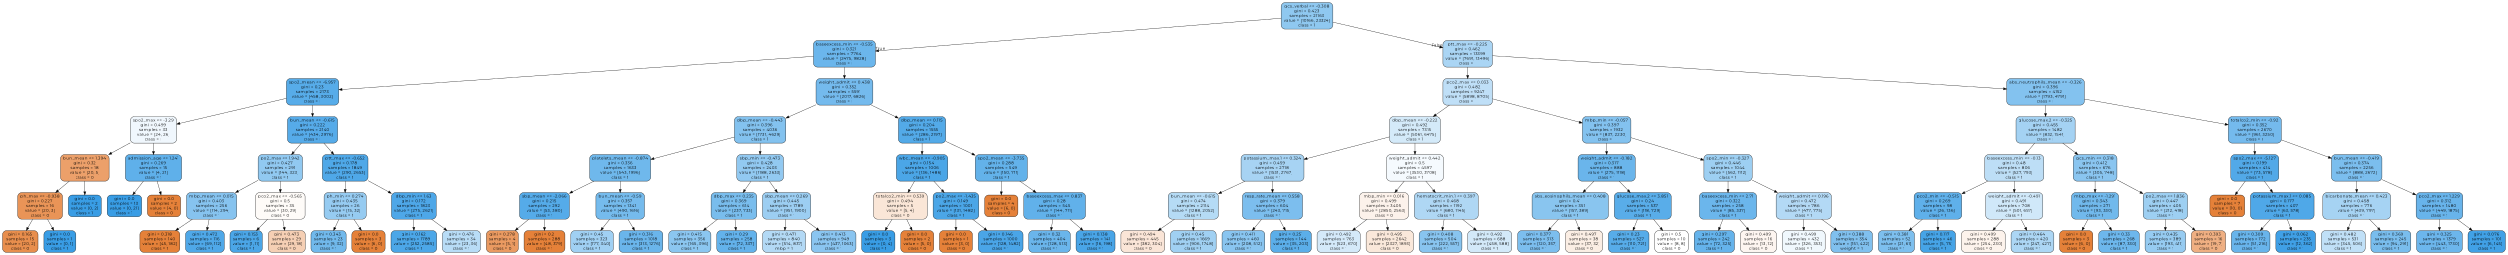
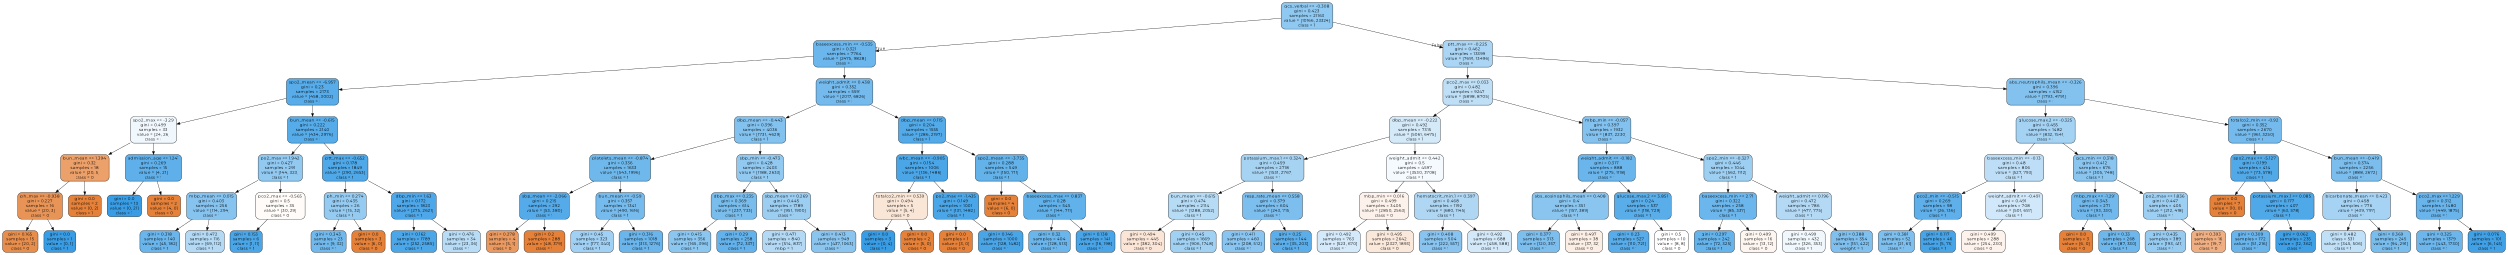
(85, 206) -> (85, 206)
(160, 241) -> (160, 241)
(205, 241) -> (205, 241)
(287, 241) -> none
(2032, 241) -> none
(2343, 241) -> (2343, 241)
